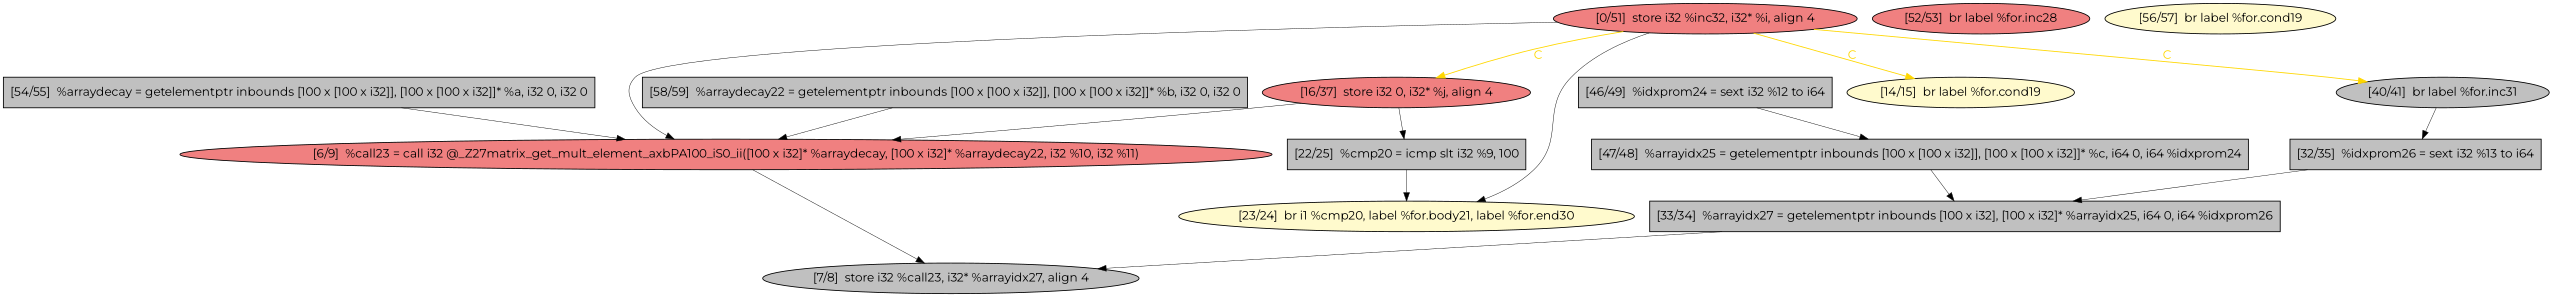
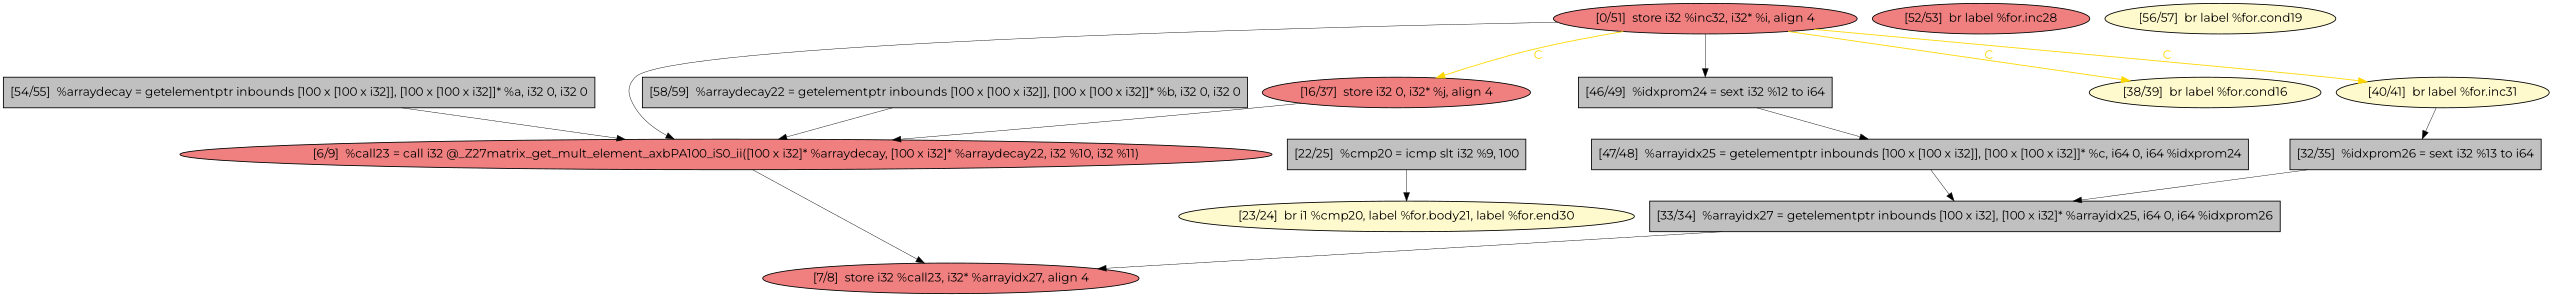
(1961, 92) -> none
none -> (2205, 92)
(2443, 92) -> (2443, 92)
(1555, 107) -> (1705, 51)
(1401, 119) -> none
(951, 278) -> (951, 278)
